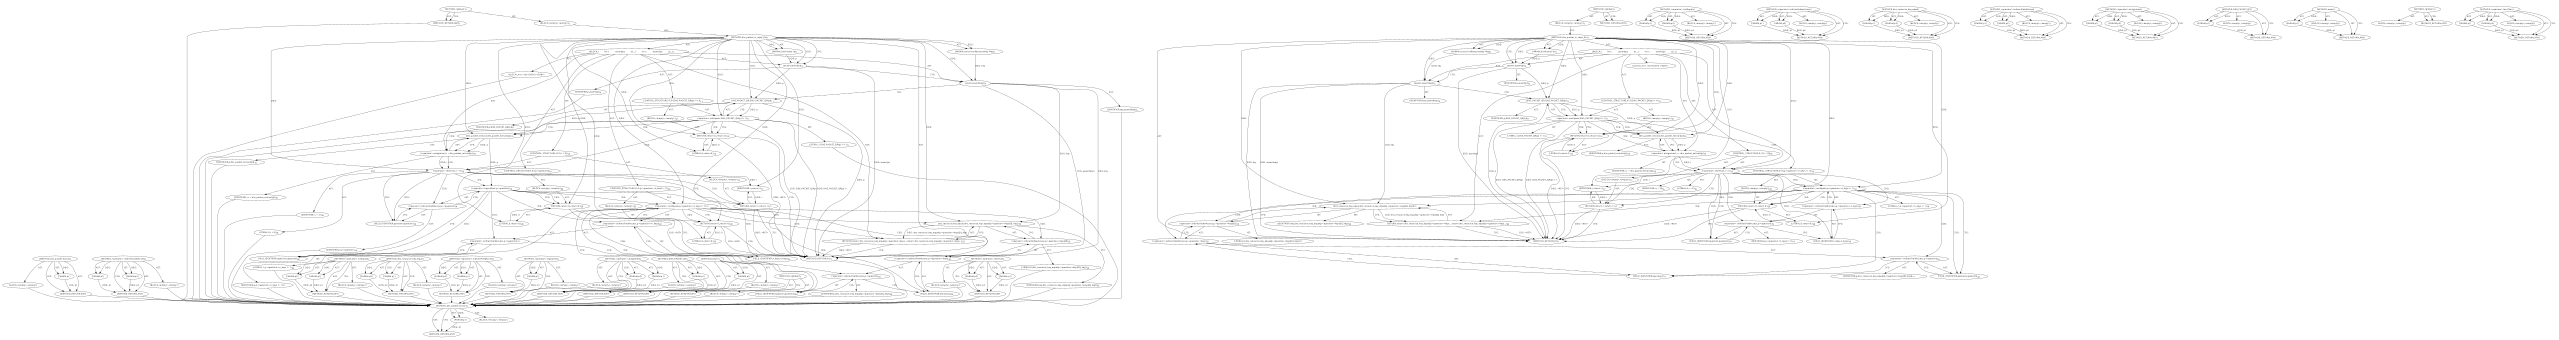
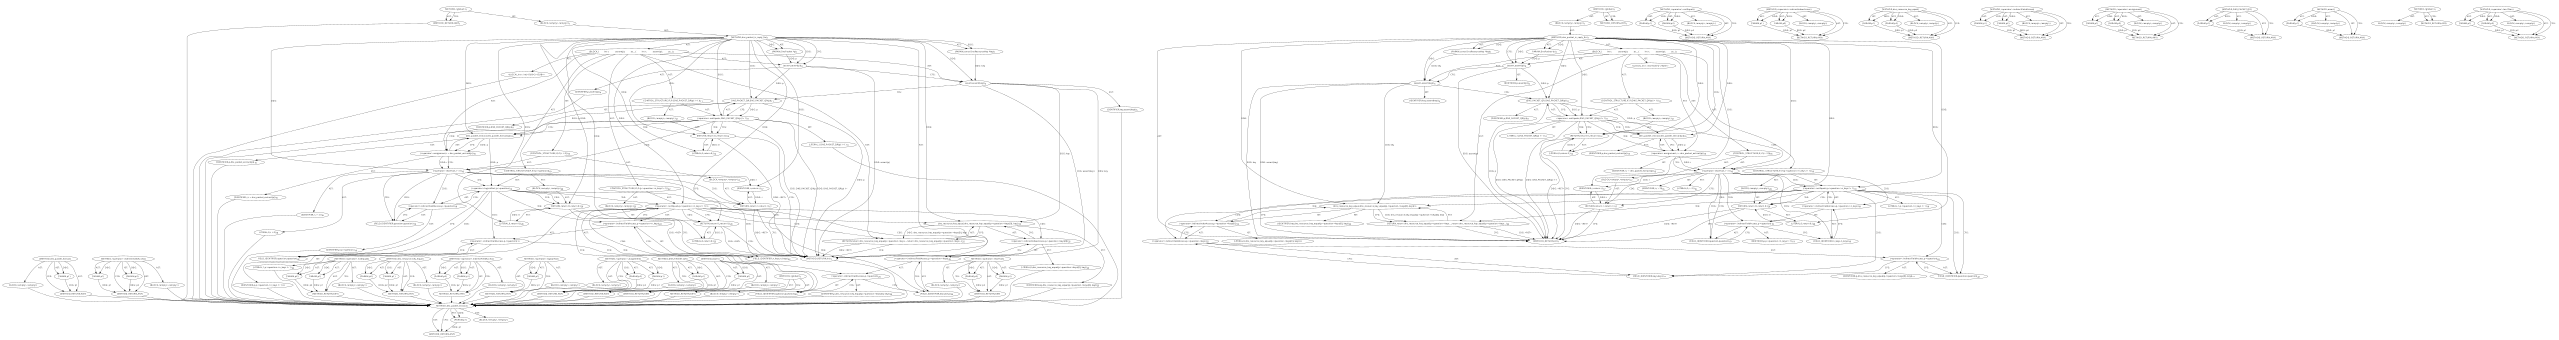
none -> (510, 180)
